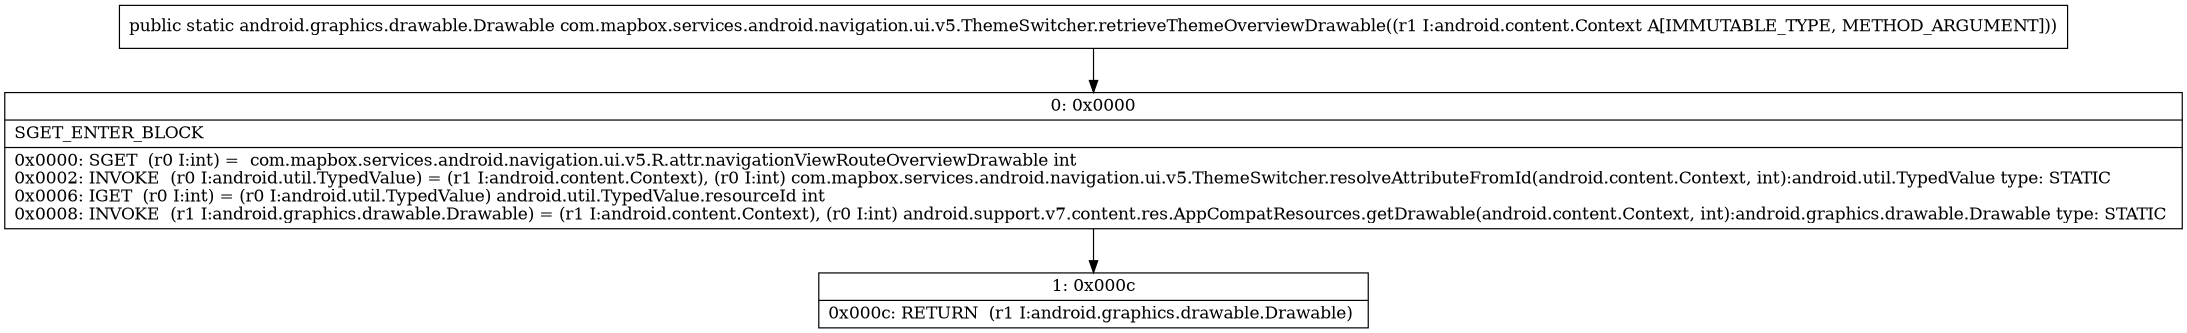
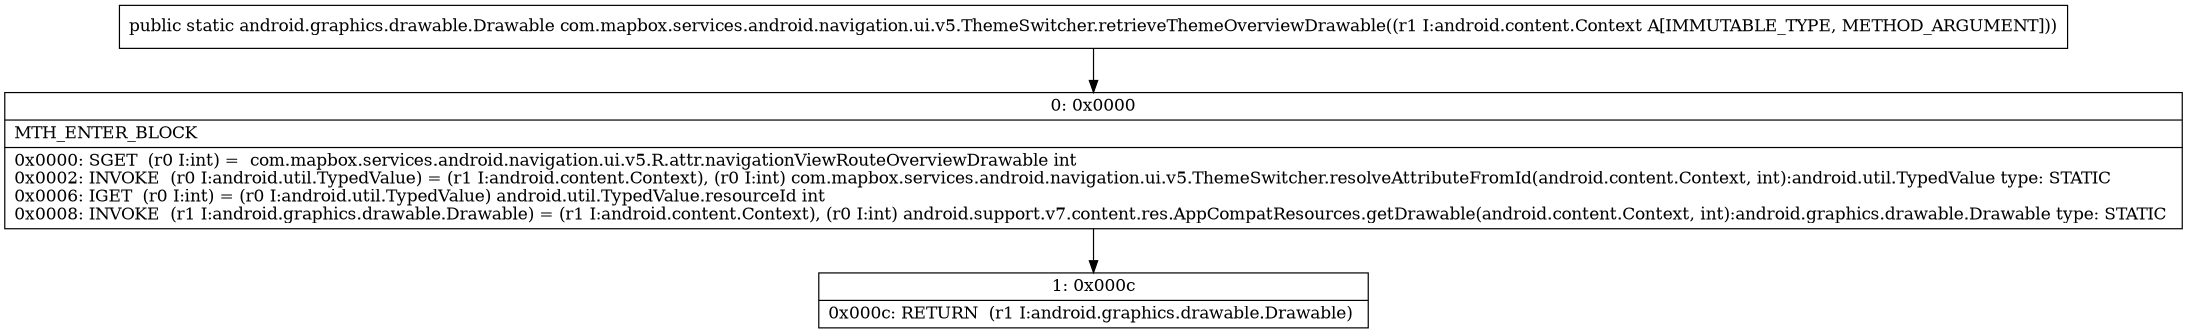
(109, 133) -> (106, 133)
